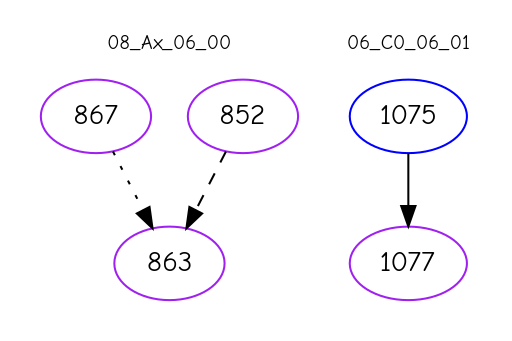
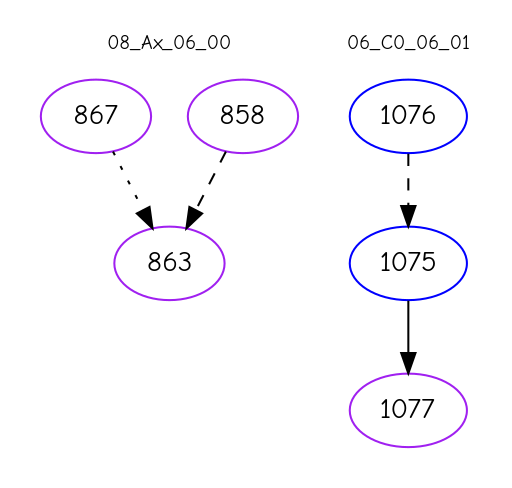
(243, 116) -> (243, 116)
none -> (408, 116)
